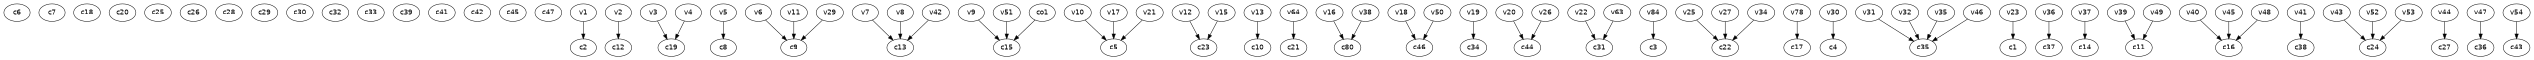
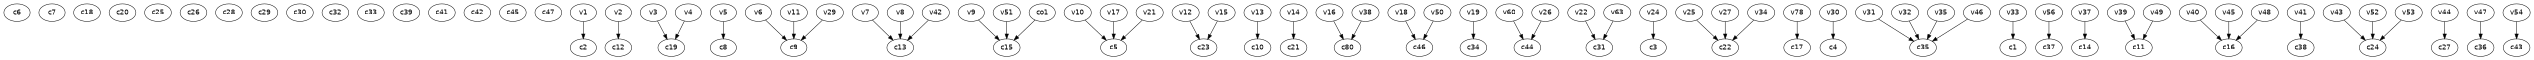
(1294, 13) -> (1294, 13)
(1509, 13) -> (1509, 13)
(1653, 13) -> (1653, 13)
(2013, 13) -> (2013, 13)
(2049, 13) -> (2049, 13)
